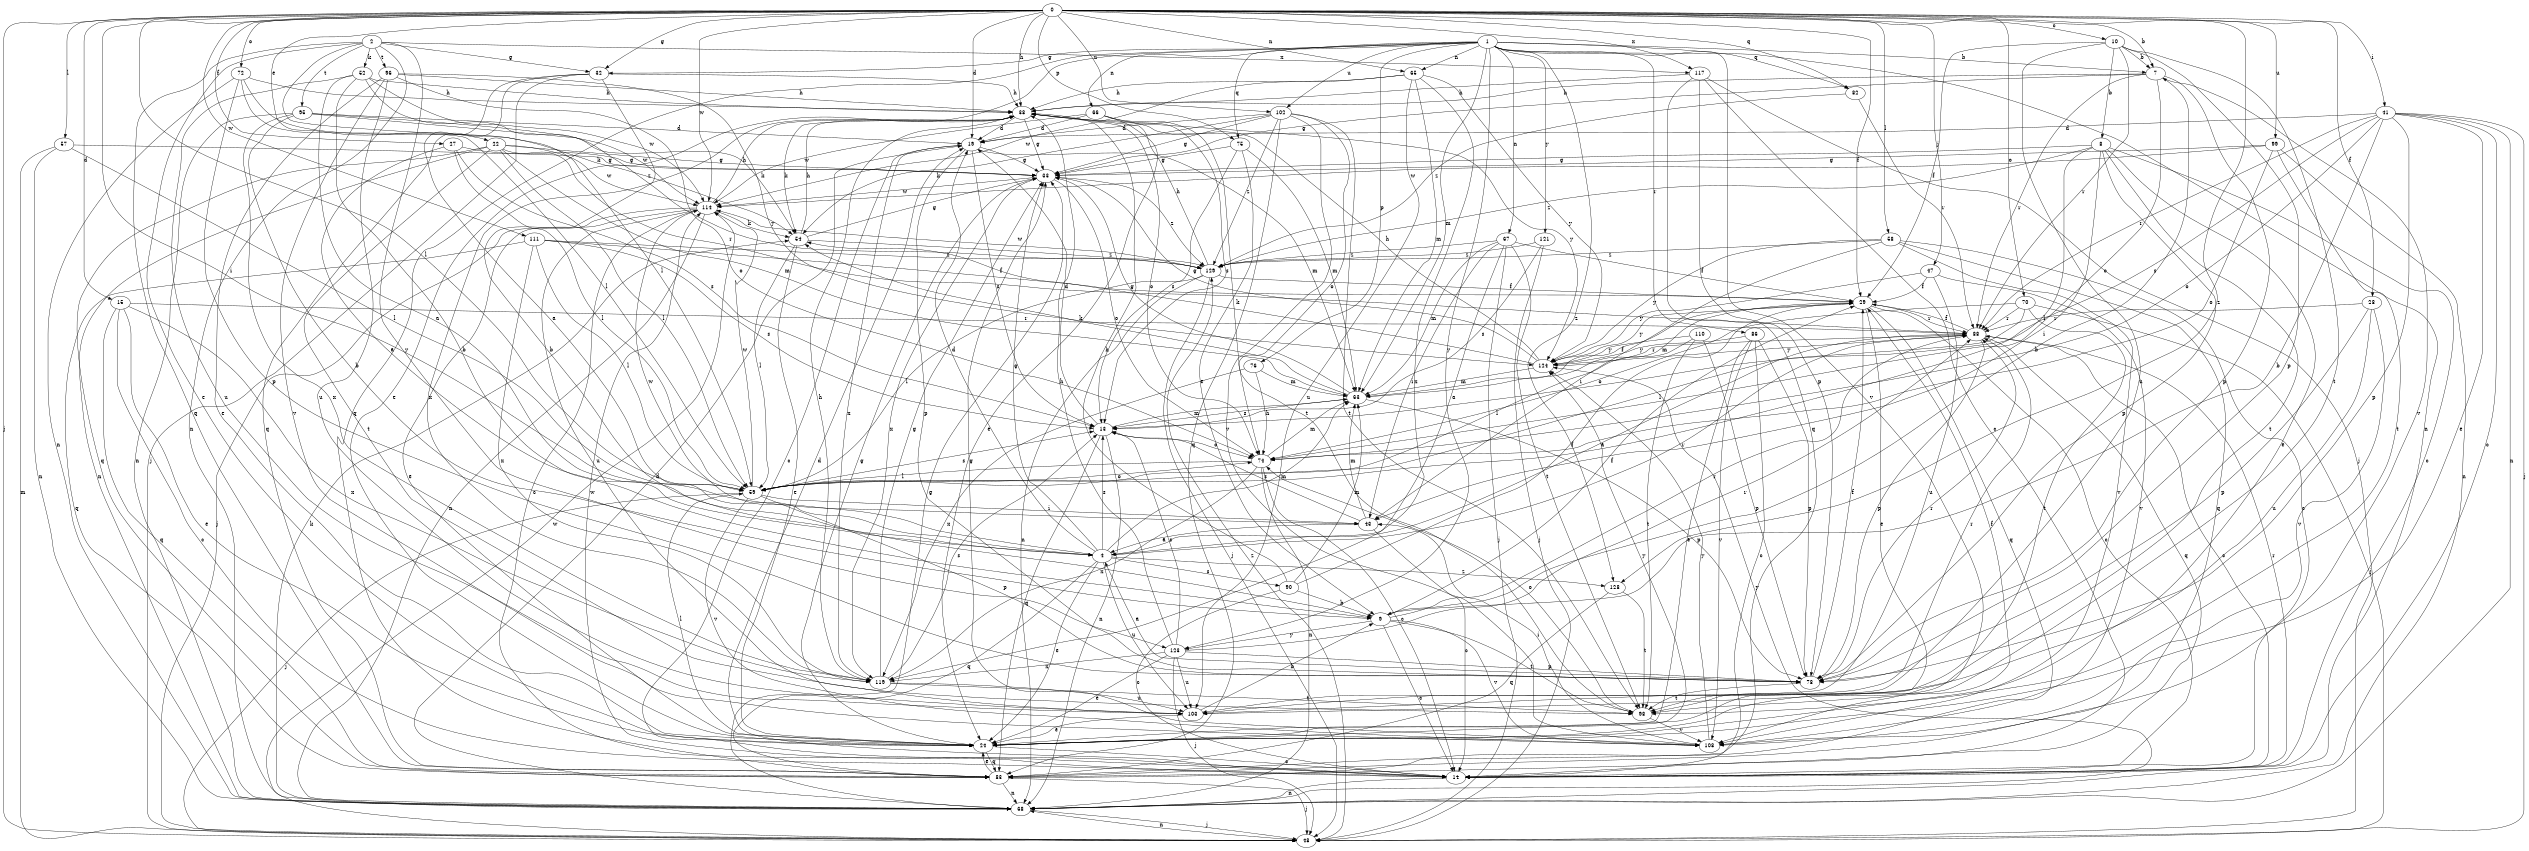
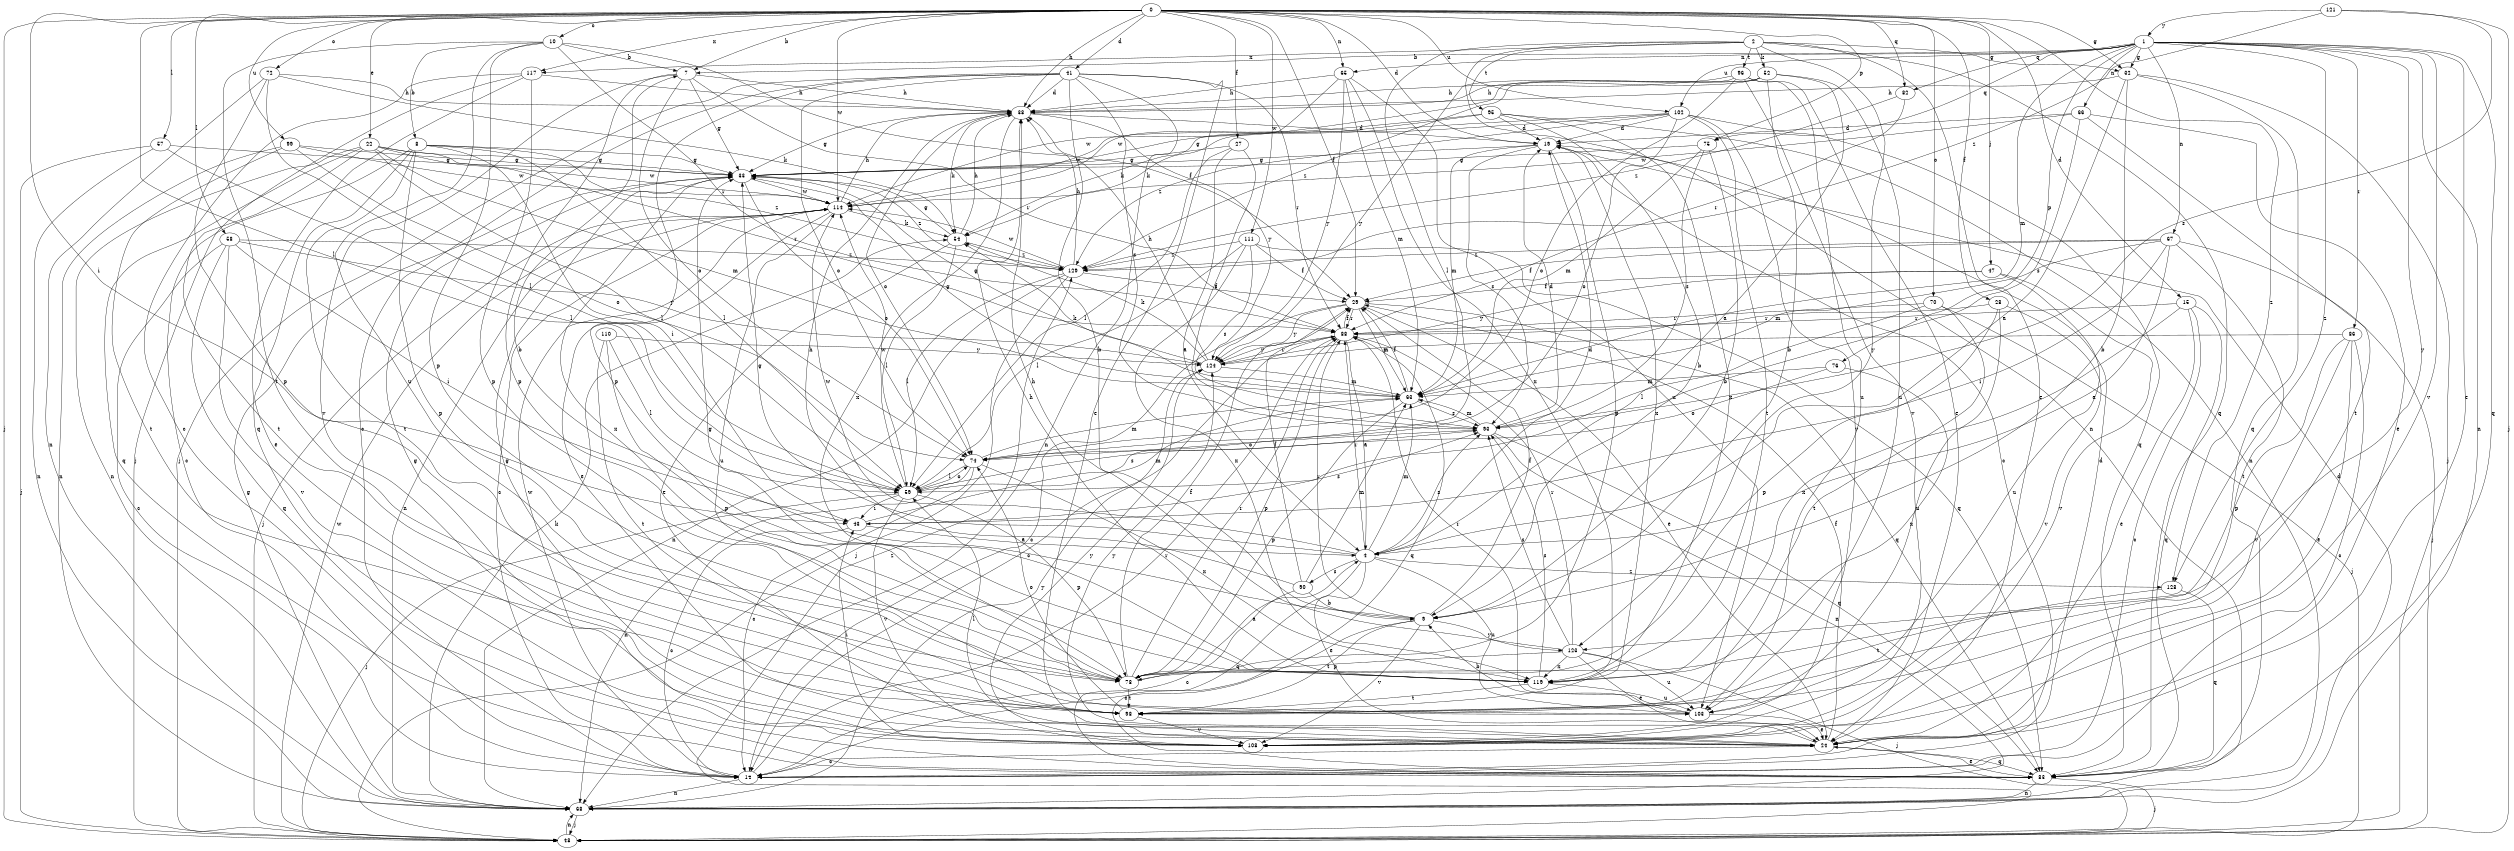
(2373, 58) -> (1120, 42)
(1546, 120) -> (2233, 12)
(1680, 132) -> (1047, 92)
(1643, 365) -> none
(1202, 382) -> (1726, 382)
(1268, 414) -> (1693, 414)
(1103, 429) -> (1487, 429)
(23, 493) -> (22, 493)
